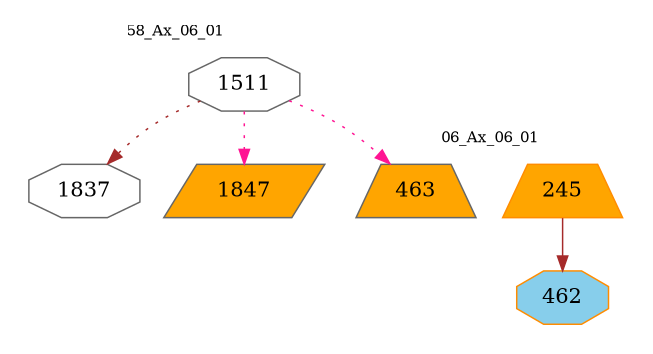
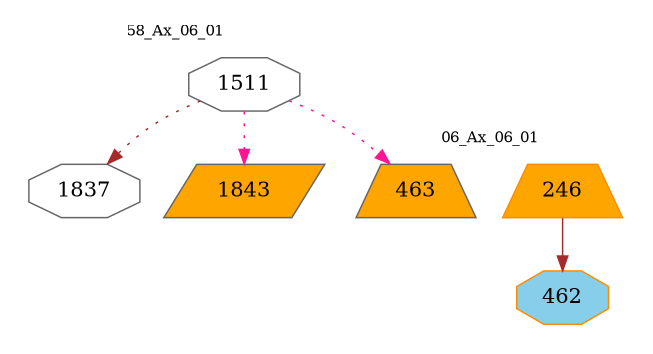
(244, 191) -> (244, 191)
(563, 191) -> (563, 191)
